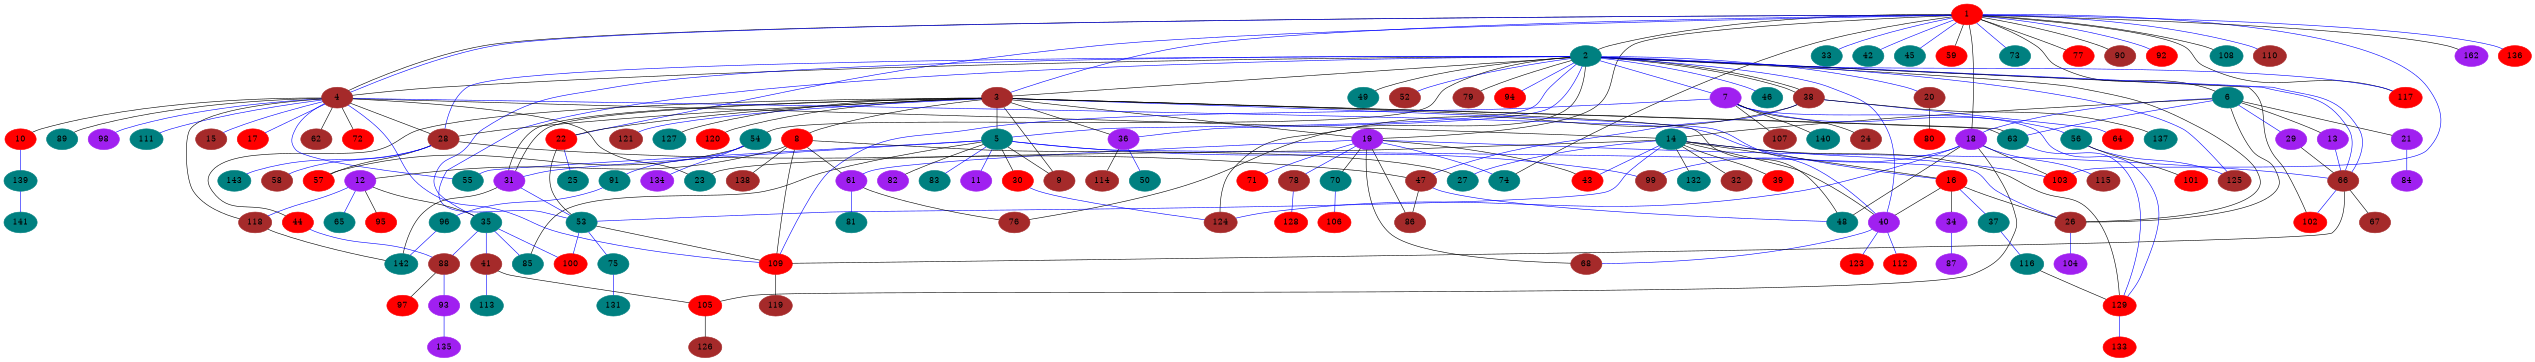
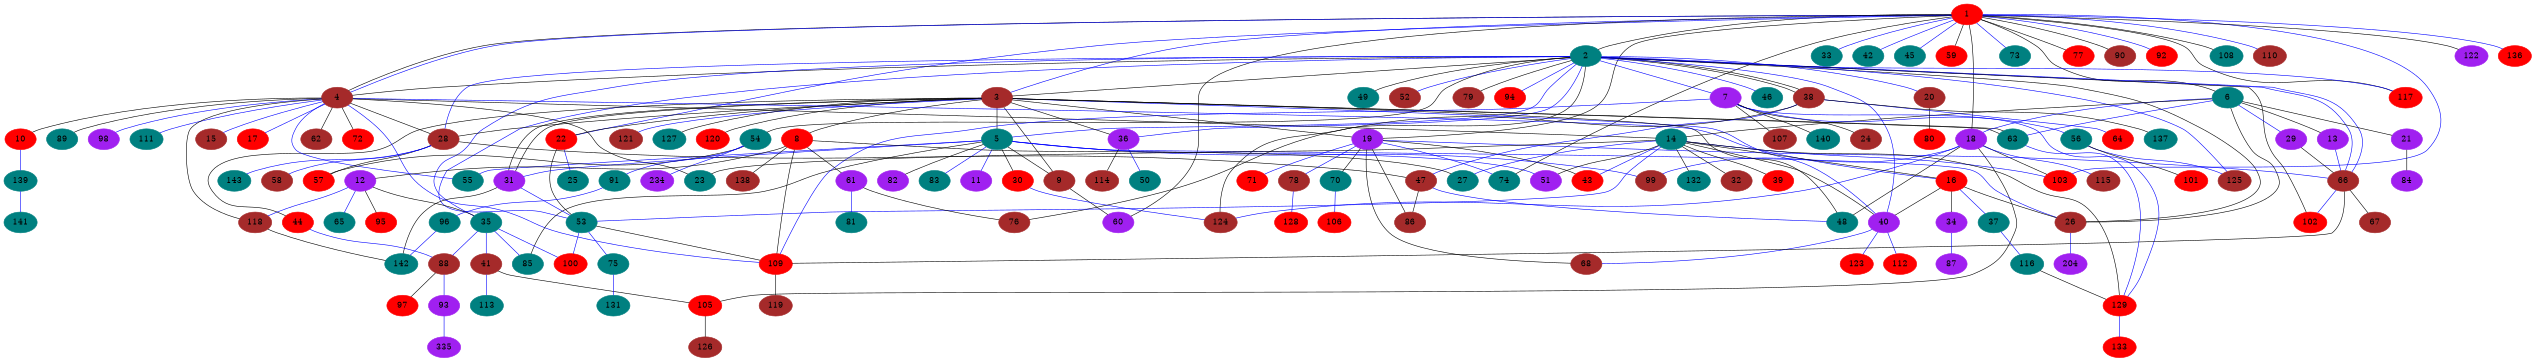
(2472, 56) -> (2472, 56)
(1193, 147) -> none
(2407, 162) -> (2407, 162)
(657, 181) -> (657, 181)
none -> (1546, 181)
none -> (1118, 222)
(2071, 264) -> (2071, 264)
(444, 347) -> (444, 347)
